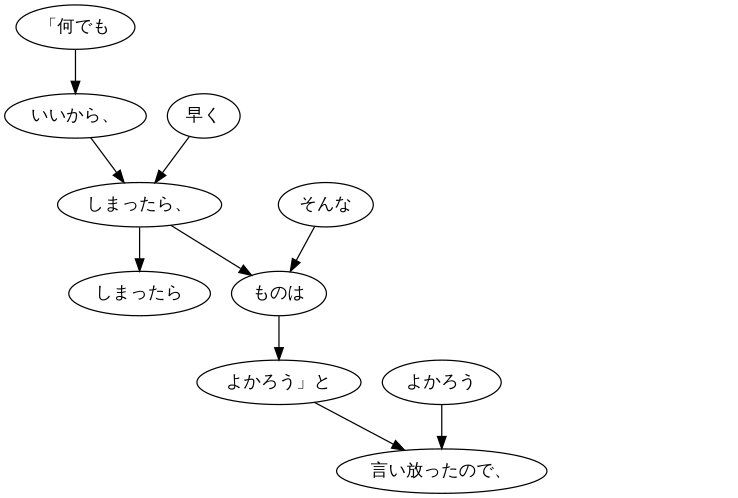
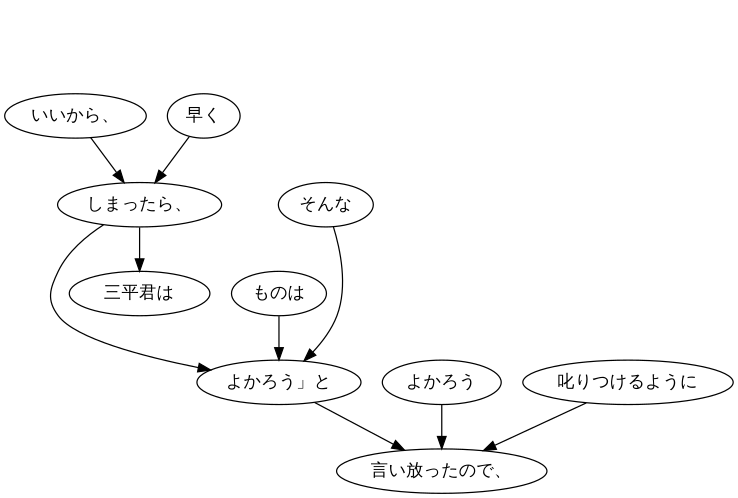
(75, 27) -> none
(305, 243) -> (342, 293)
(206, 247) -> (73, 328)
(140, 294) -> (140, 294)
none -> (628, 382)
